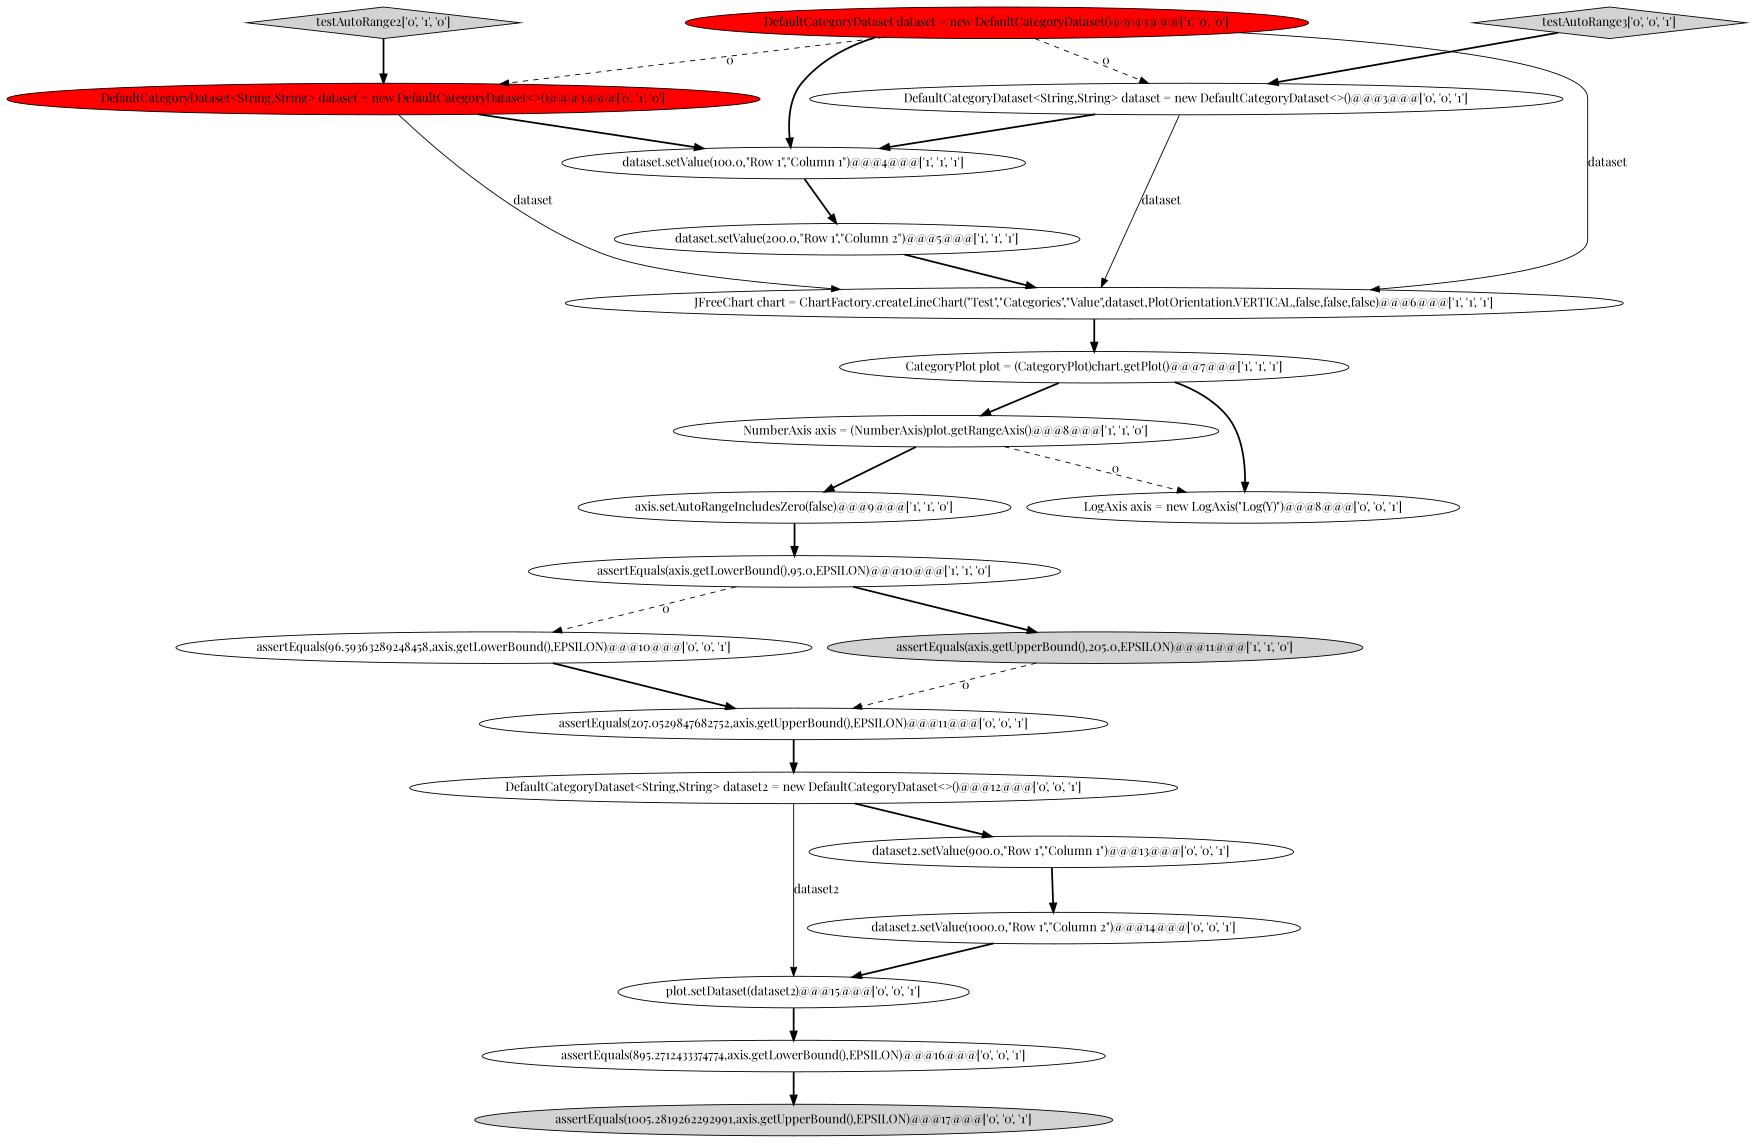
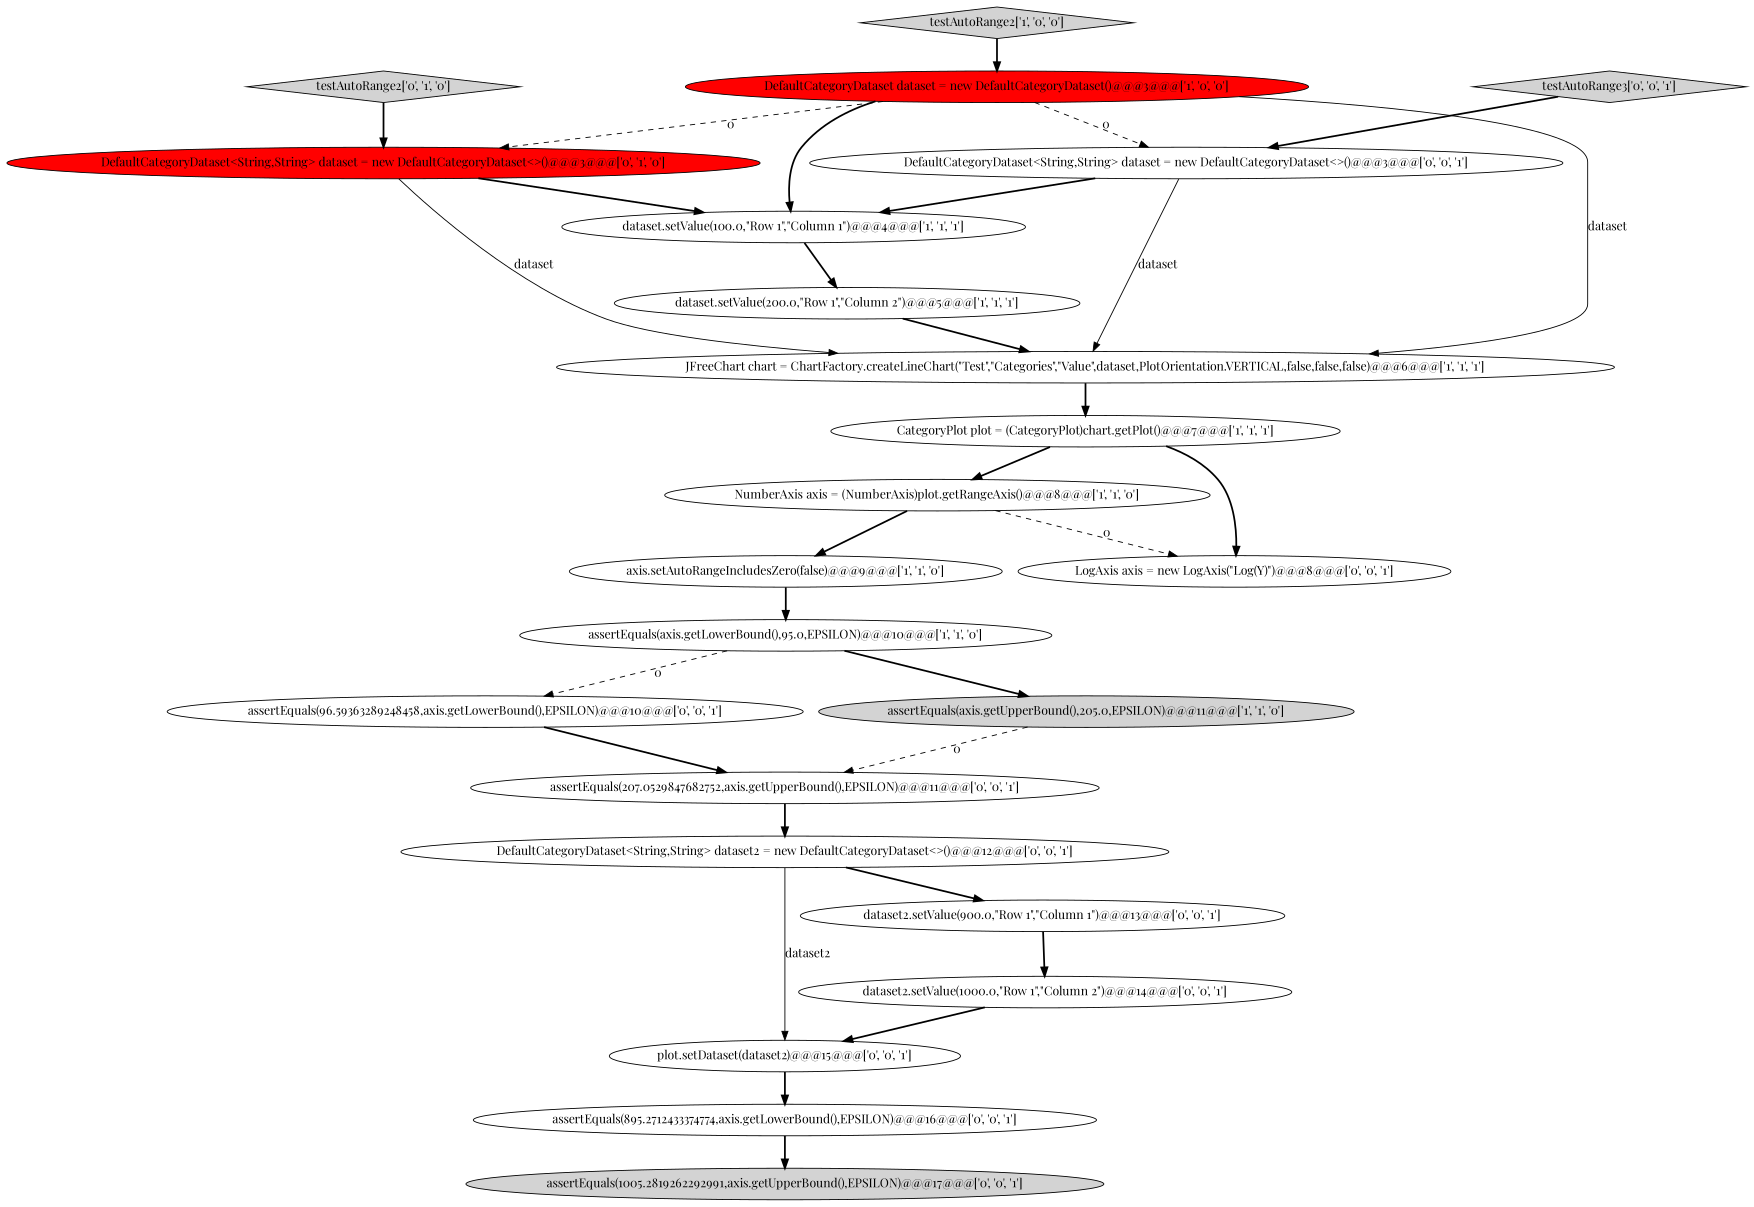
none -> (997, 23)
